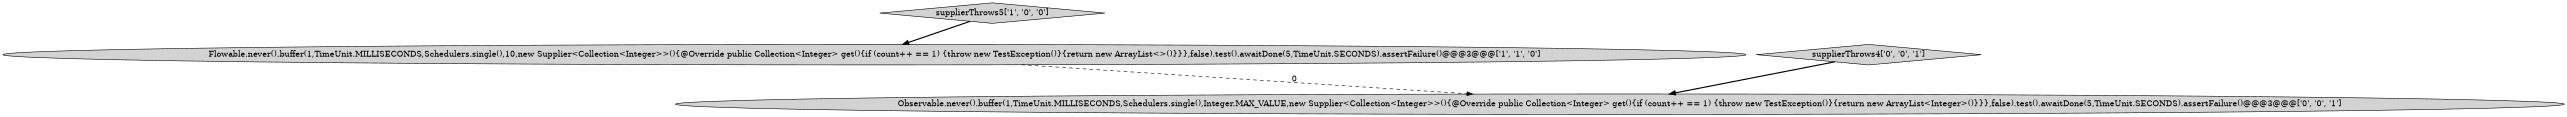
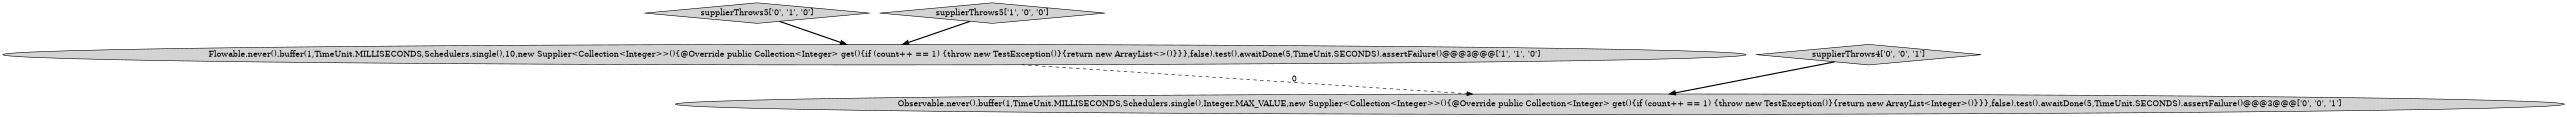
none -> (757, 13)
